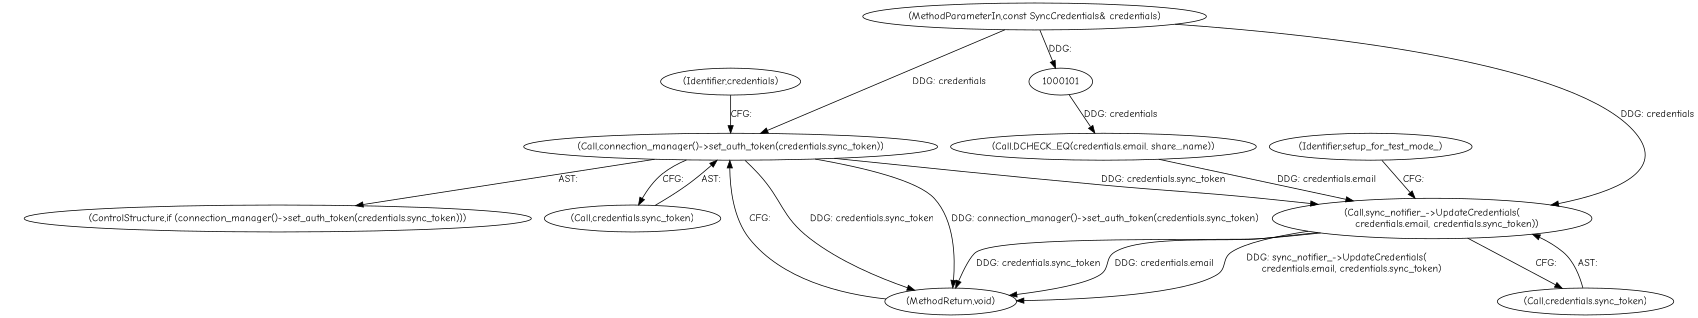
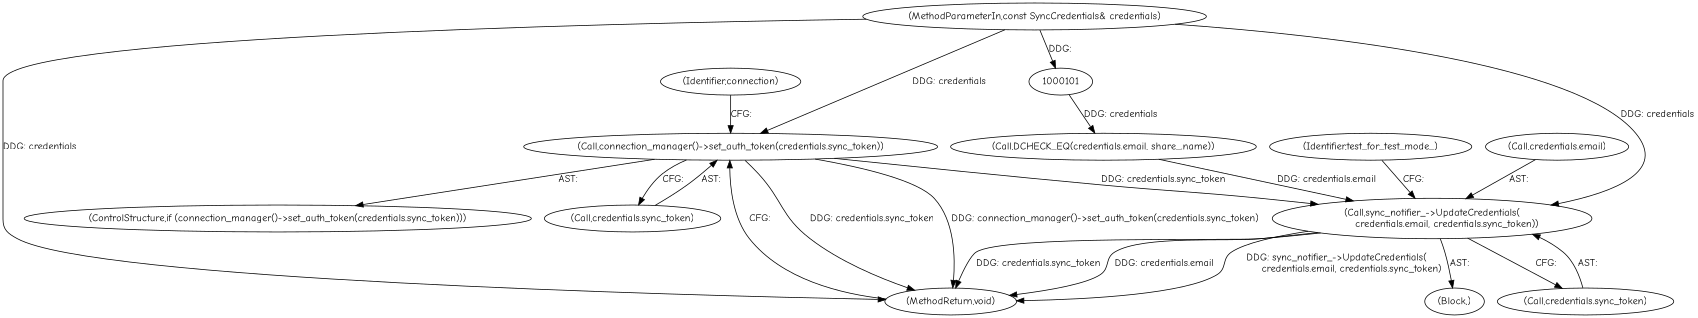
(731, 82) -> (731, 82)
(1371, 147) -> (1371, 147)
none -> (1557, 147)
none -> (3, 160)
none -> (1455, 301)
